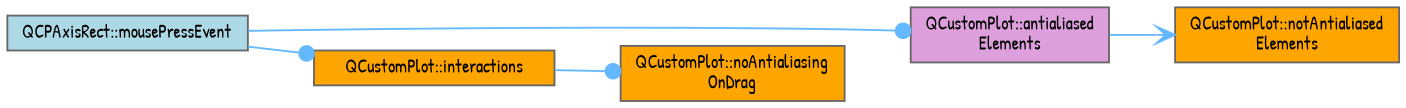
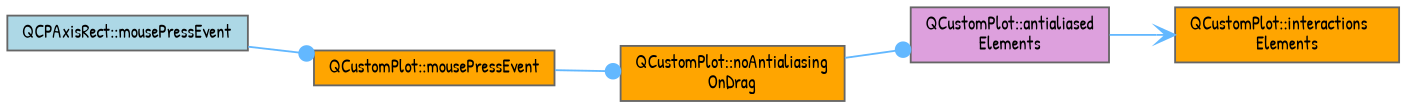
(572, 28) -> (870, 54)
(1287, 35) -> (1287, 35)
(434, 68) -> (434, 68)
